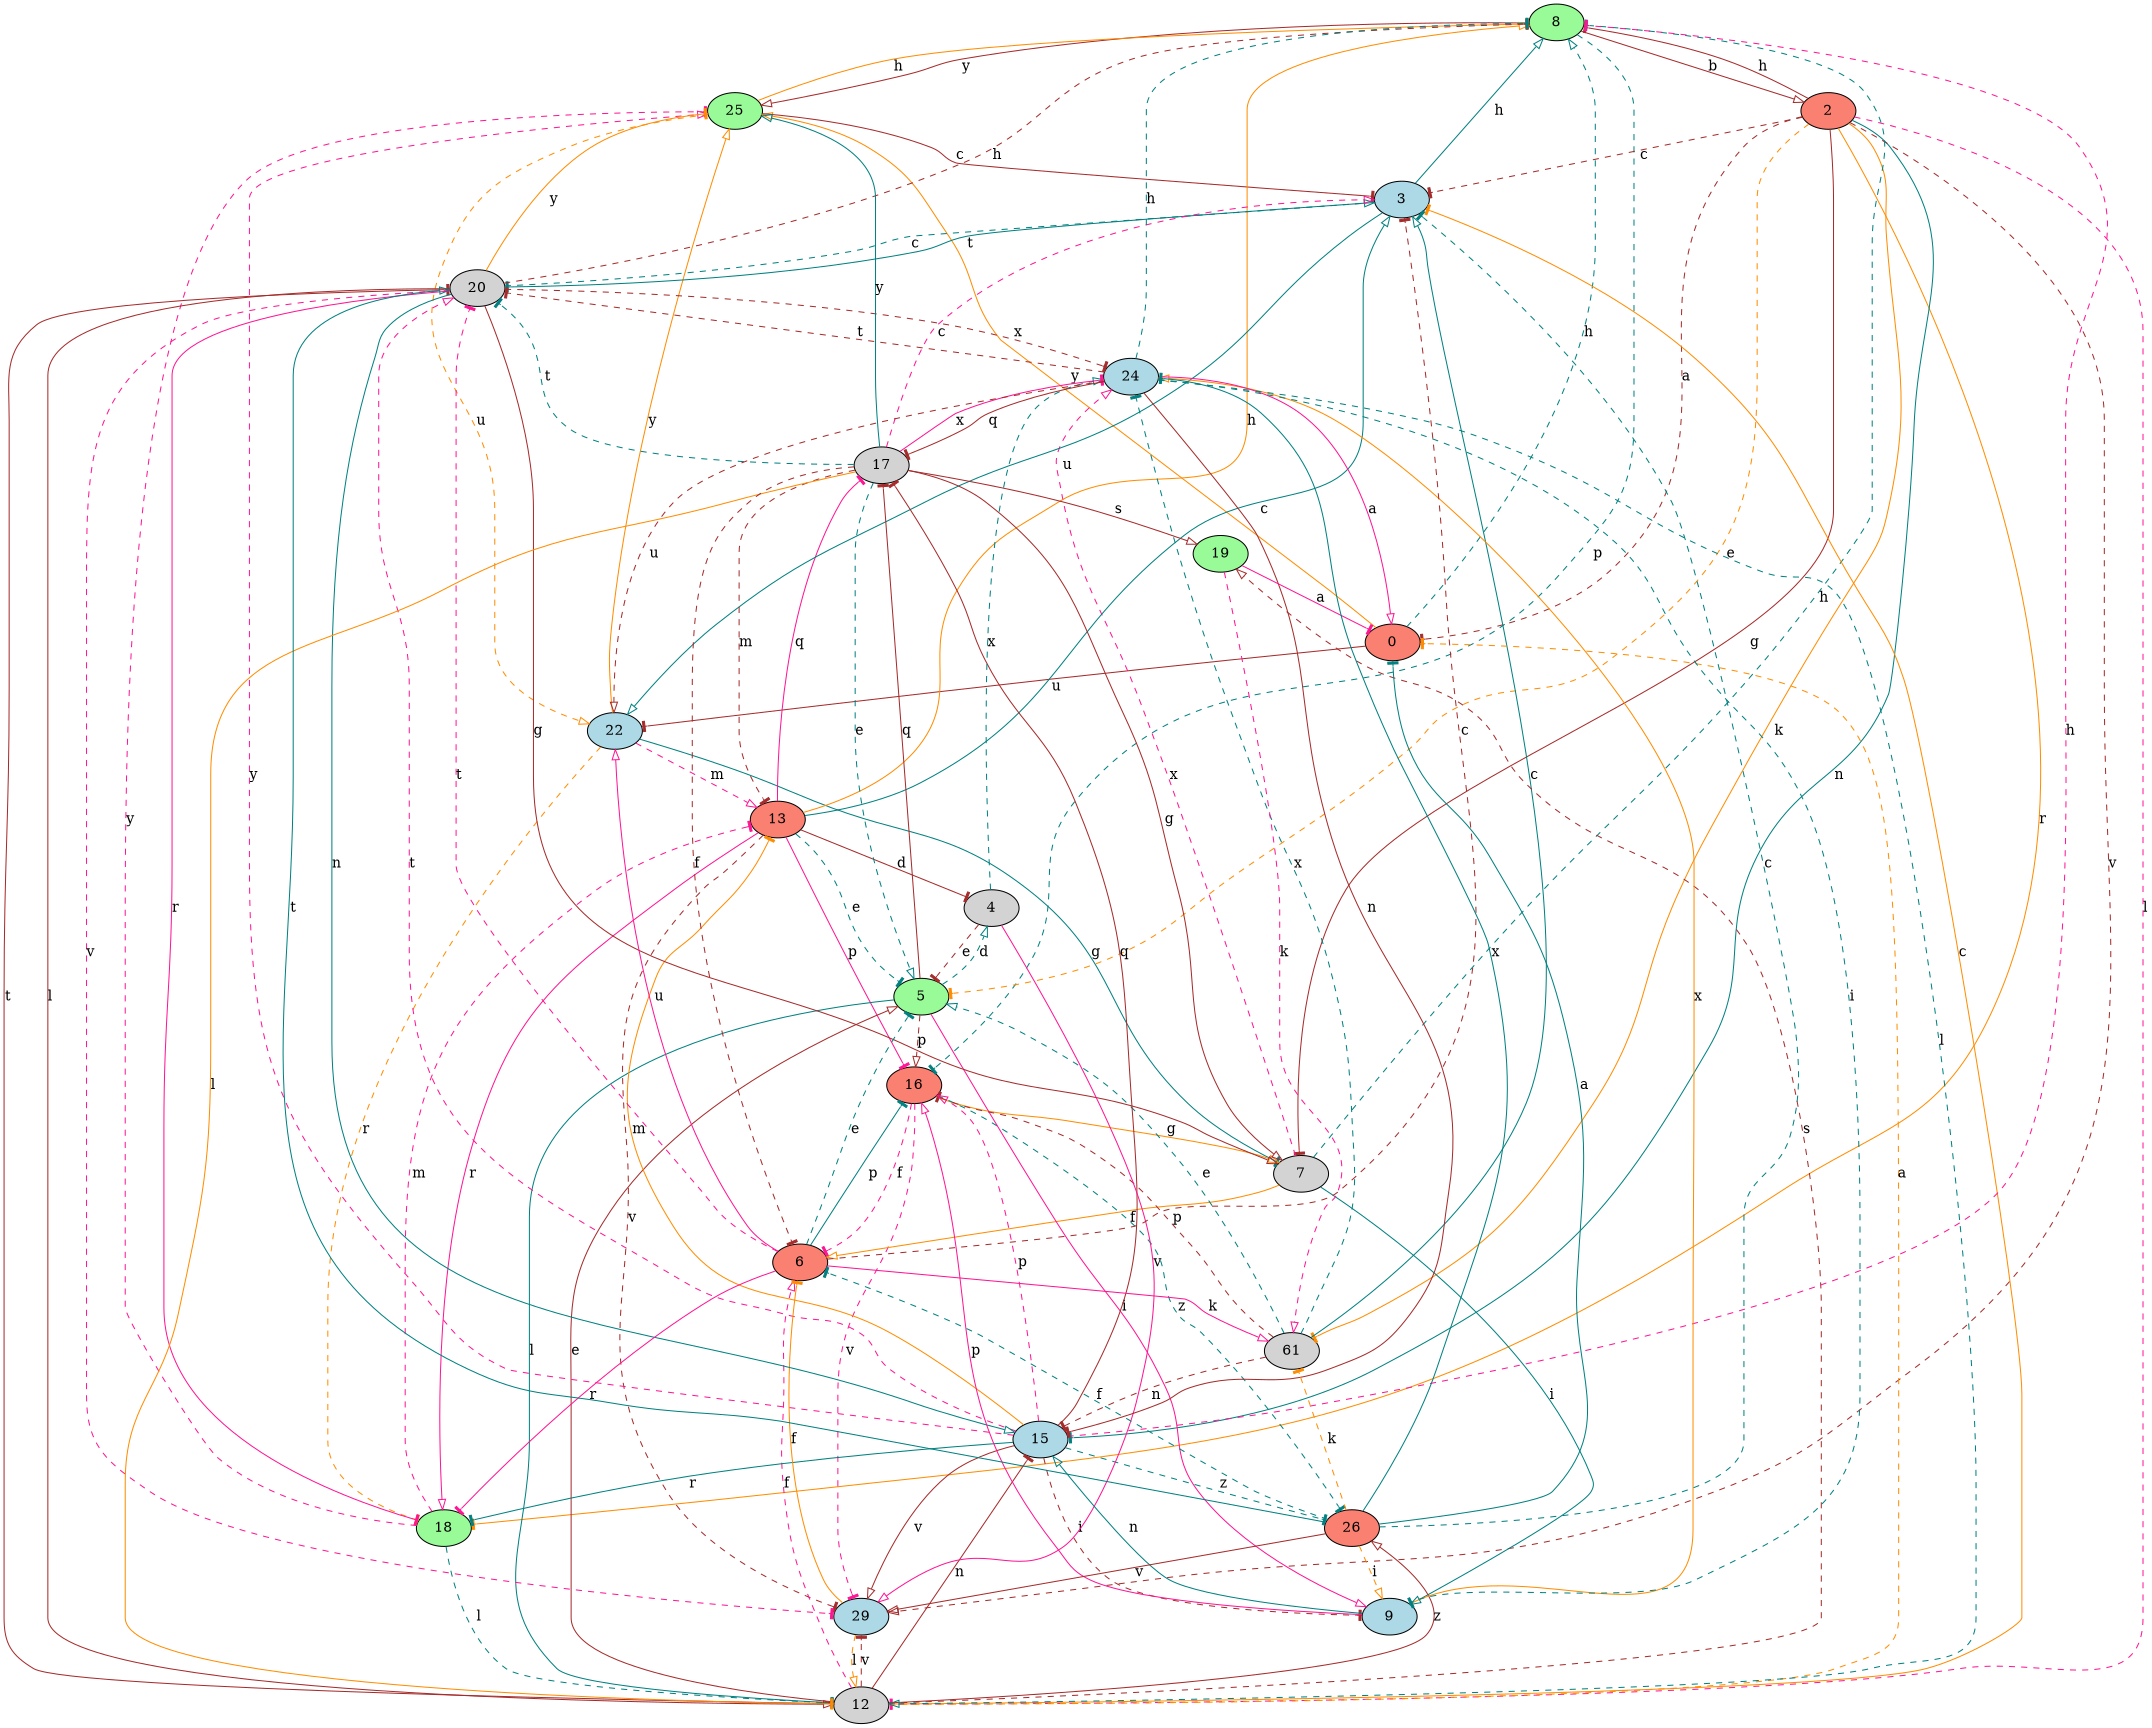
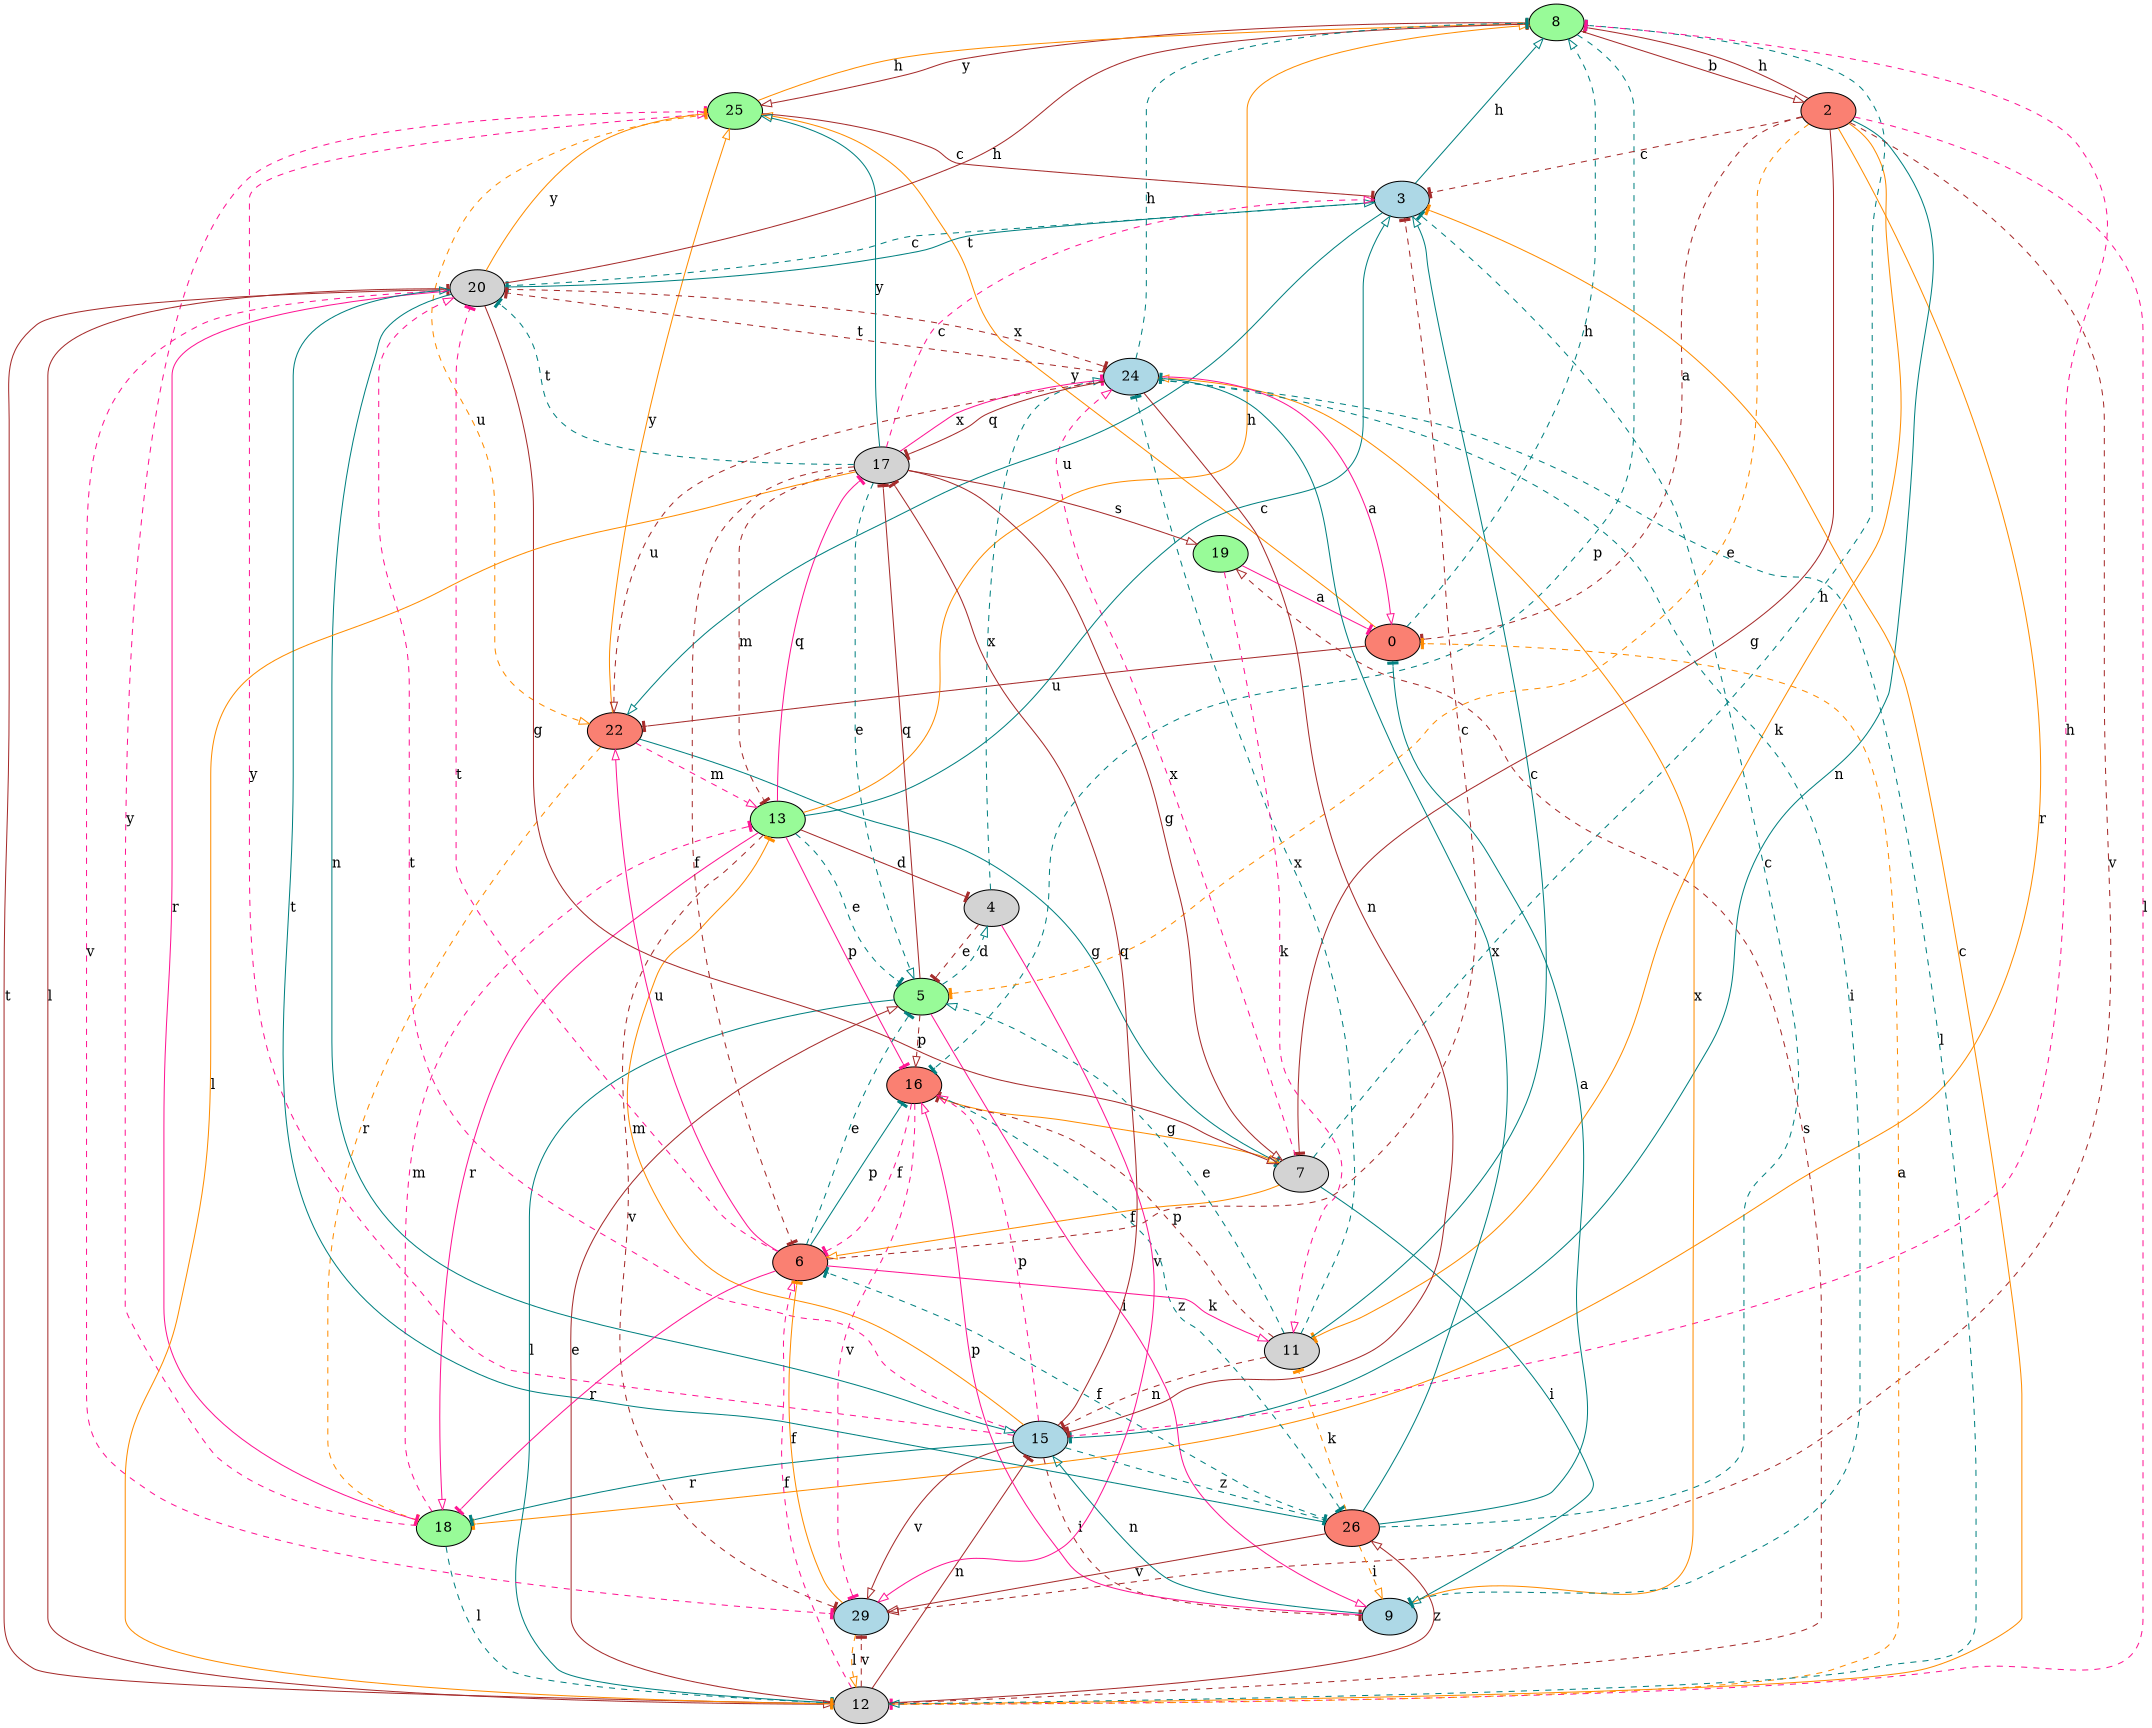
(1014, 134) -> (1014, 134)
(615, 731) -> (615, 731)
(778, 820) -> (778, 820)
(1292, 1351) -> (1292, 1351)
